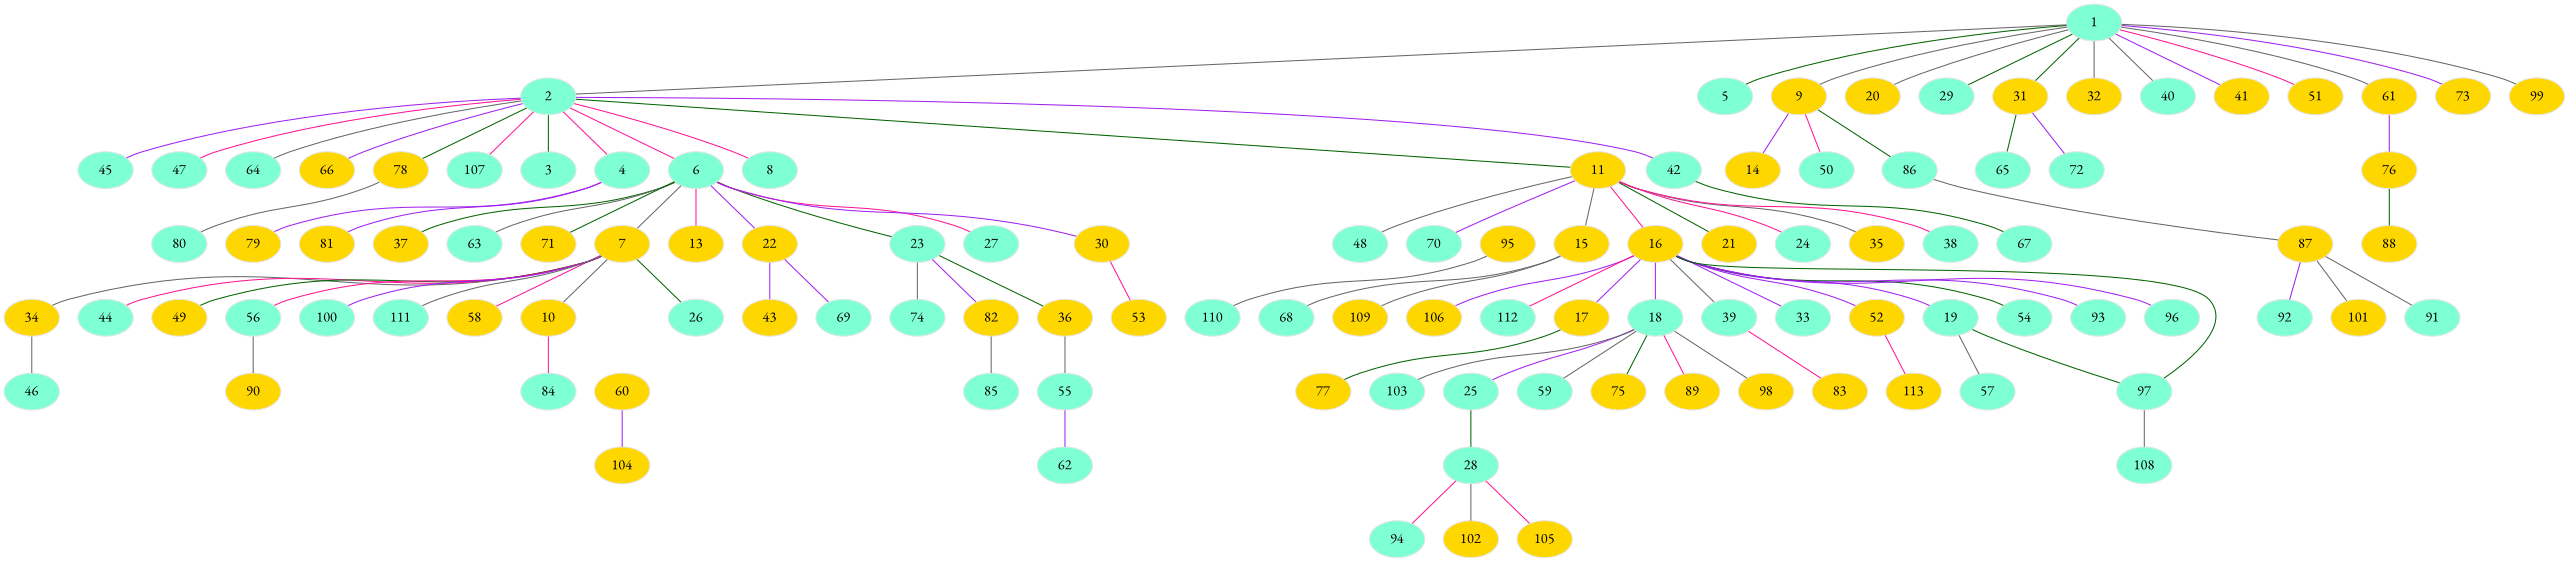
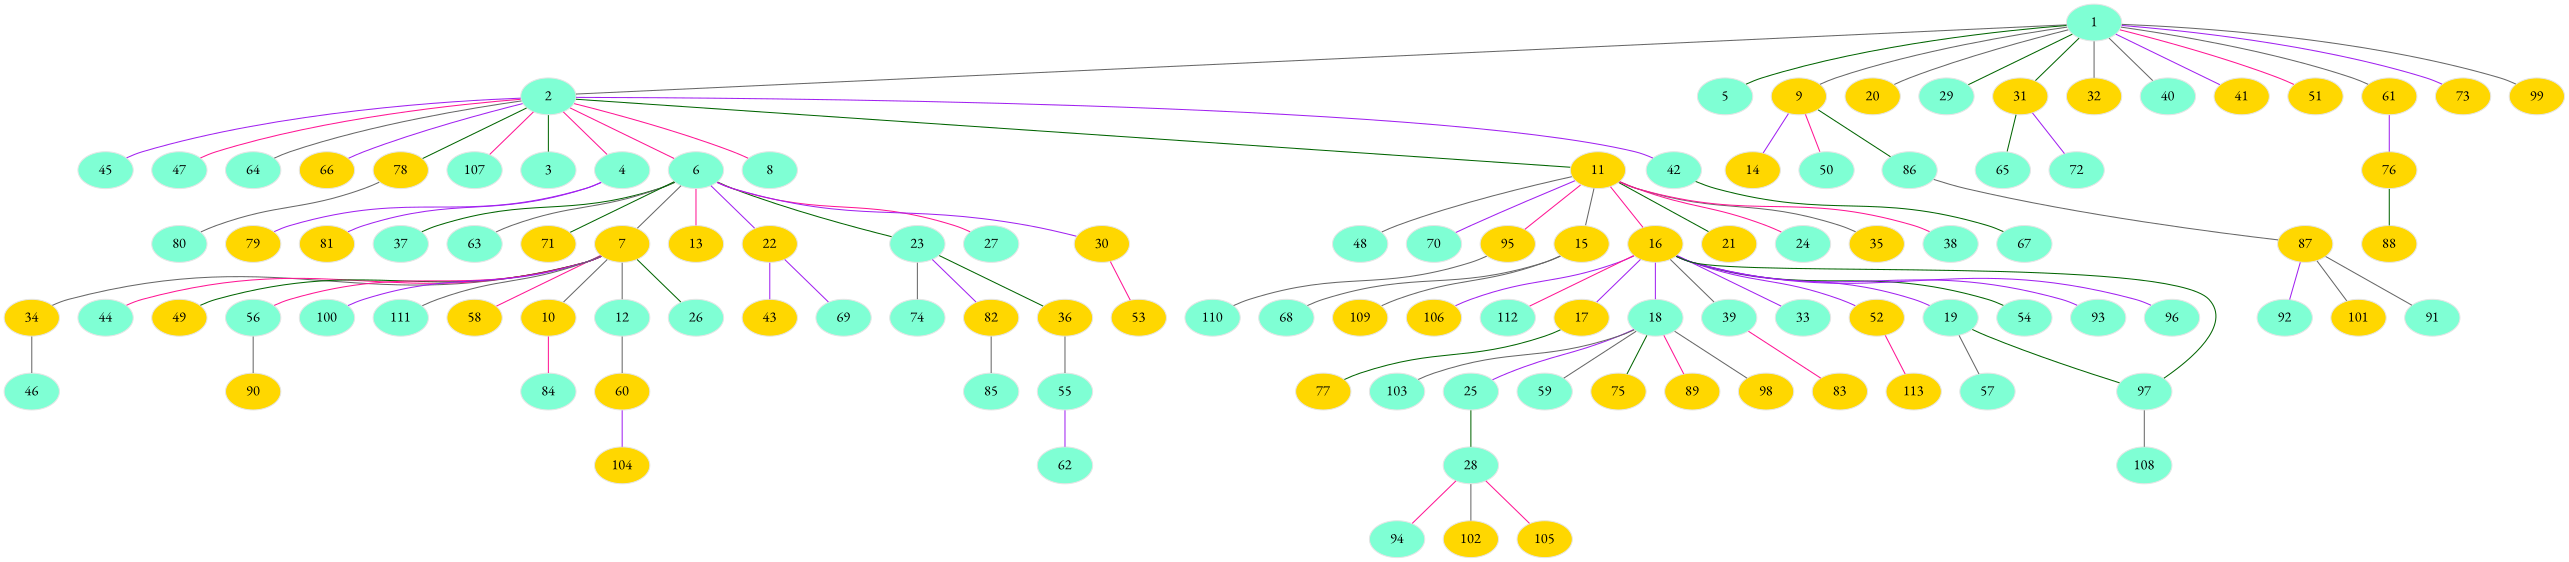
none -> (1553, 207)
(401, 244) -> (401, 244)
none -> (622, 318)
